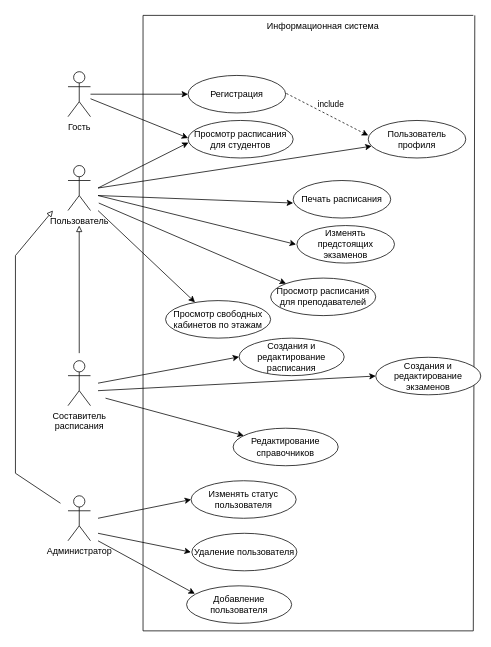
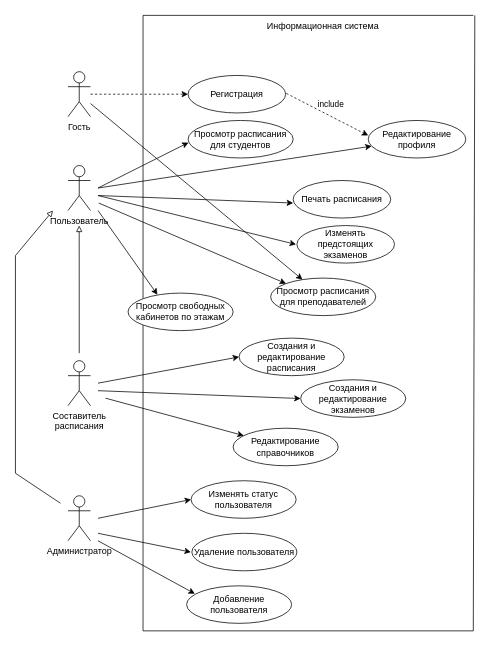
(137, 94) -> (137, 94)
(137, 117) -> (194, 190)
(417, 139) -> (417, 139)
(218, 319) -> (180, 312)
(428, 376) -> (353, 398)
